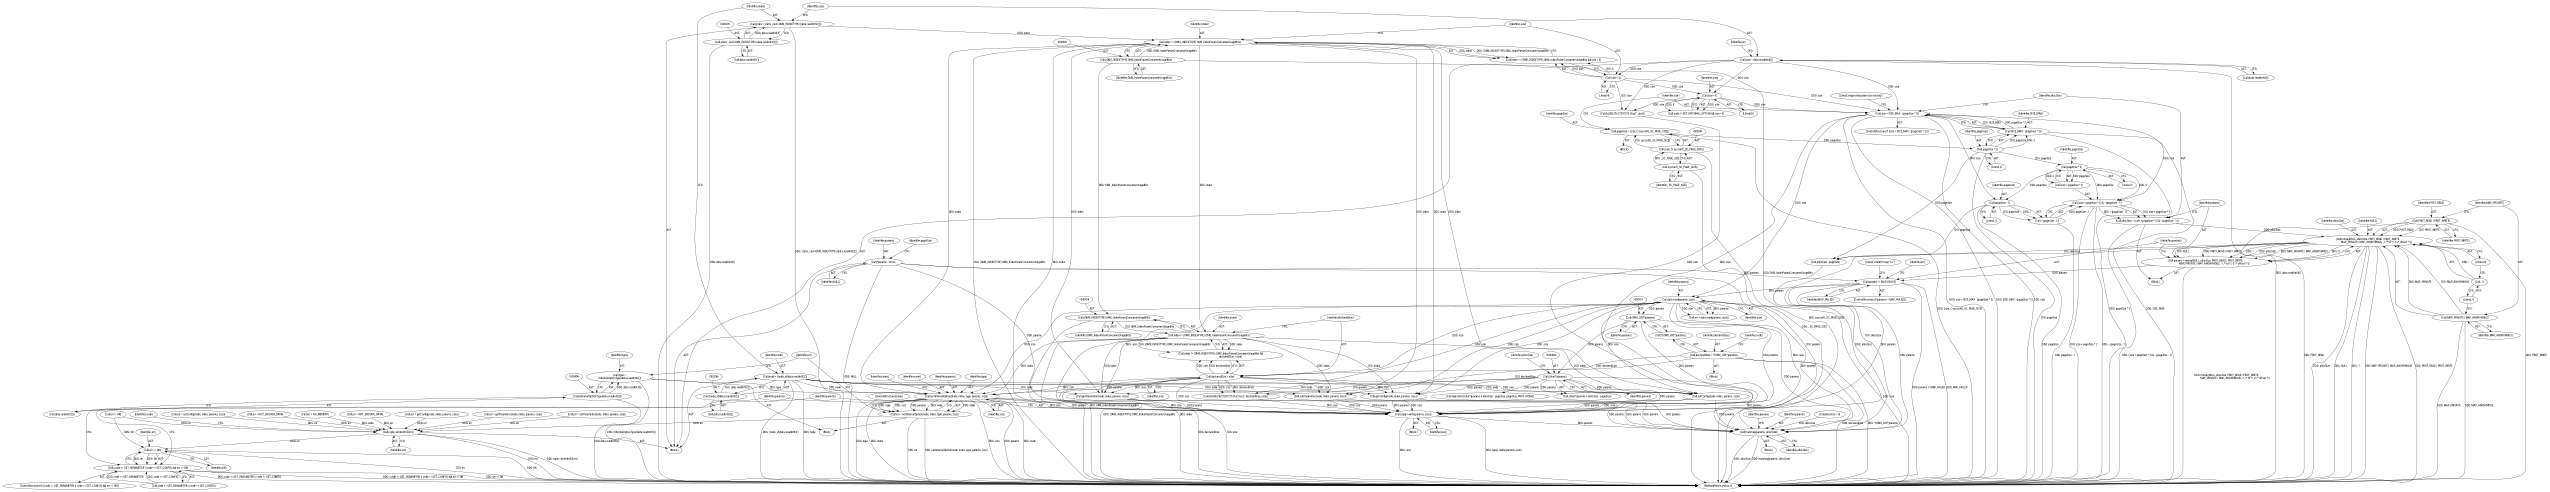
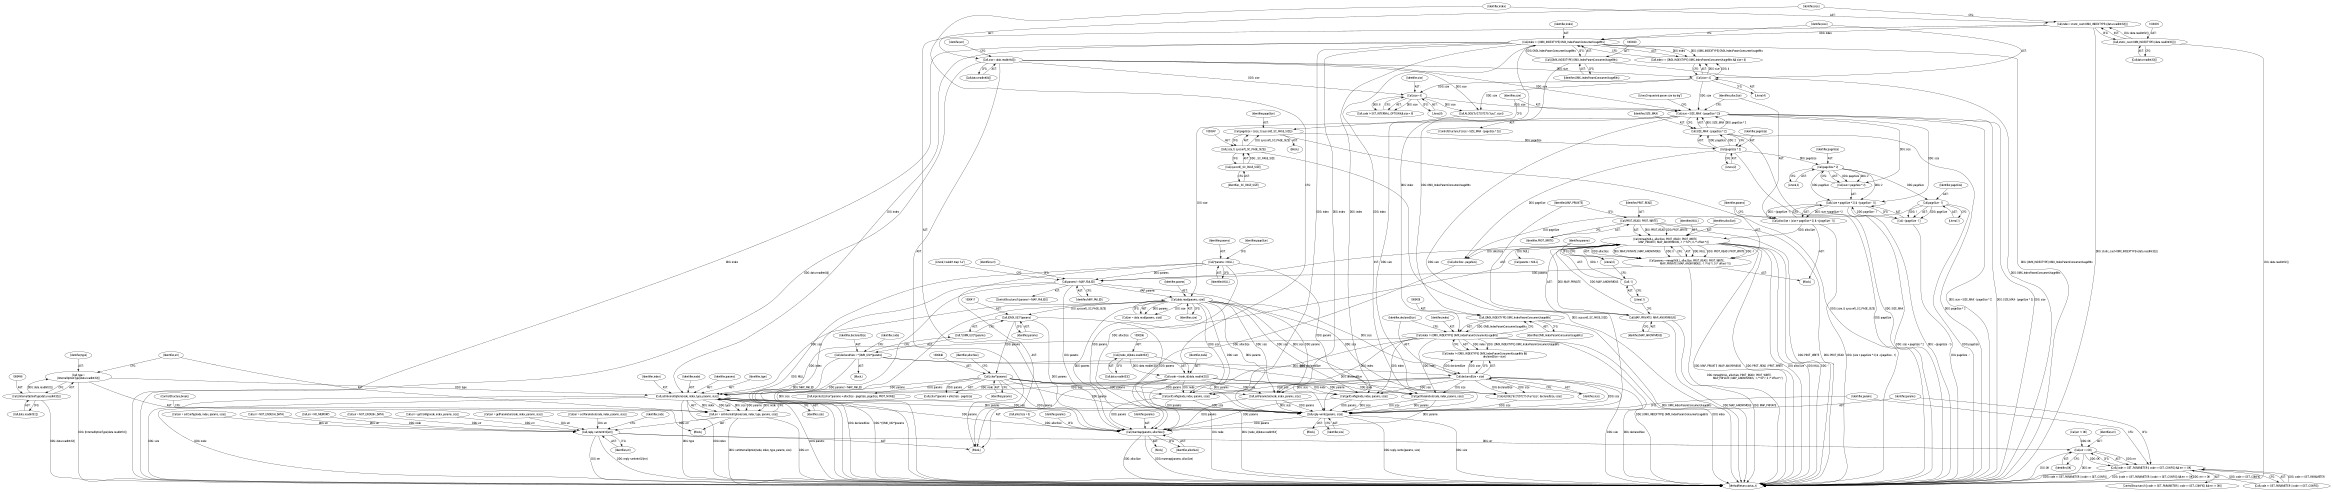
(1963, 147) -> (1850, 122)
none -> (1802, 208)
none -> (1526, 262)
(1776, 291) -> (1147, 291)
(1657, 309) -> (1088, 309)
(1817, 340) -> none
none -> (1132, 386)
(756, 387) -> none
(248, 429) -> none
